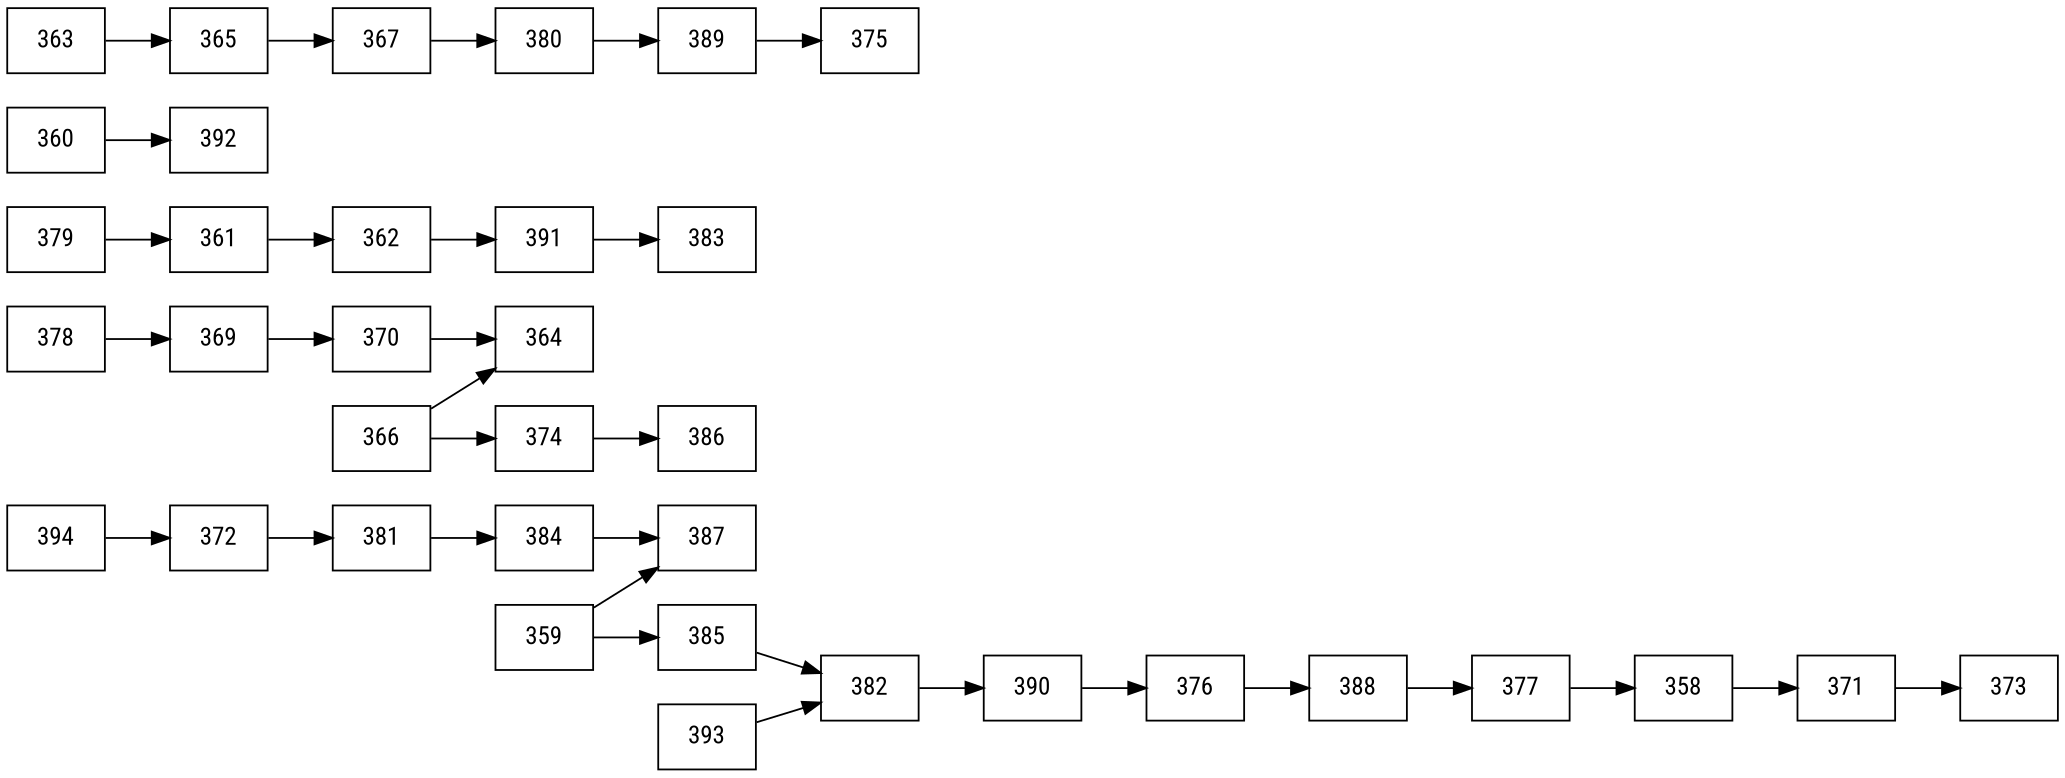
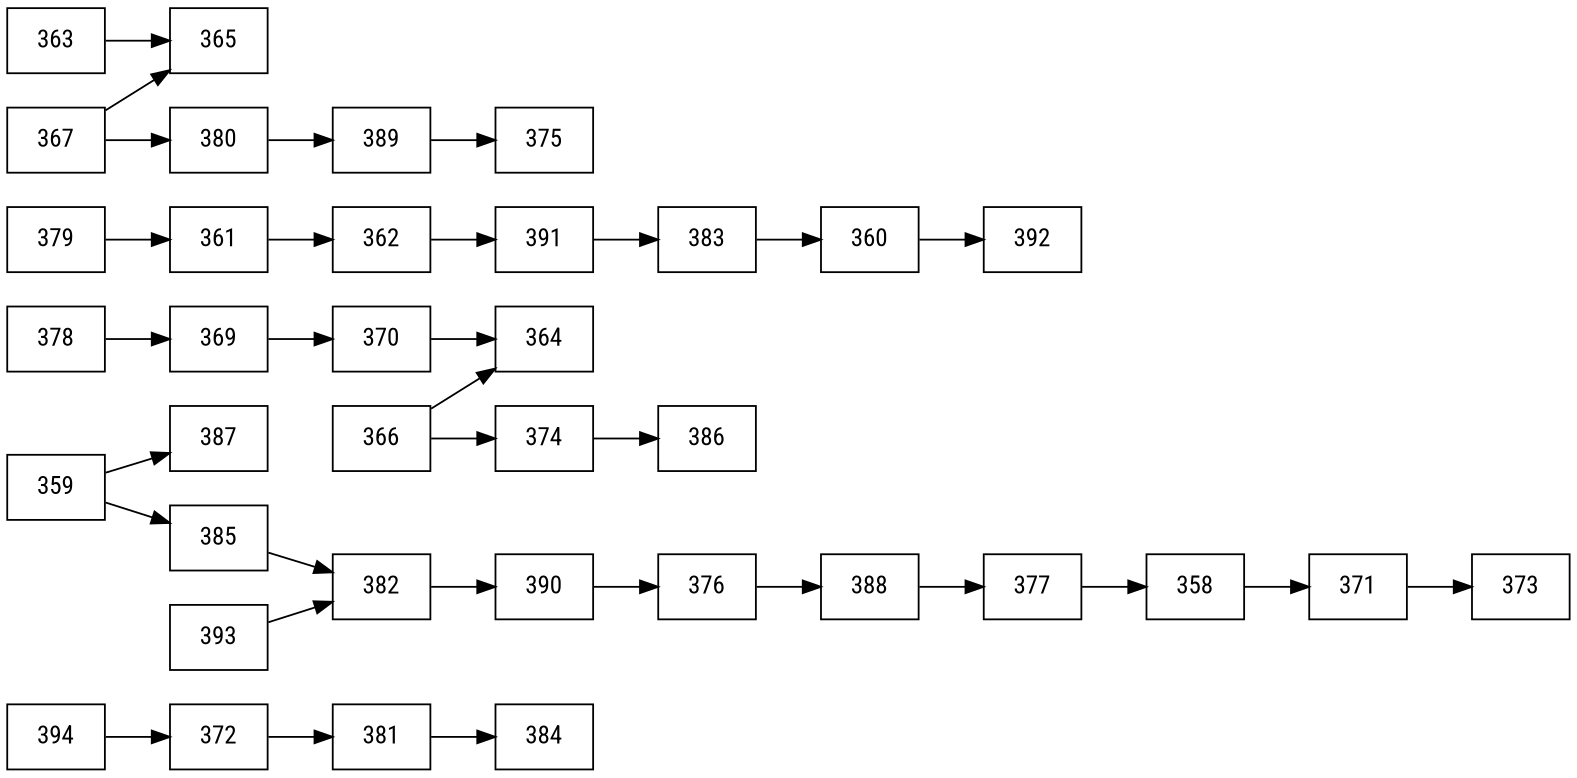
(291, 41) -> (130, 95)
none -> (780, 240)
(617, 538) -> none
